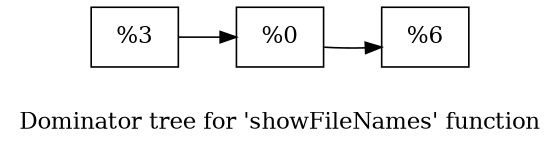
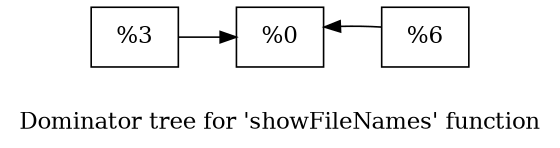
(345, 48) -> (361, 26)
